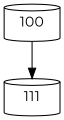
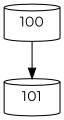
(32, 97) -> (32, 97)
